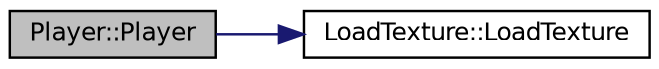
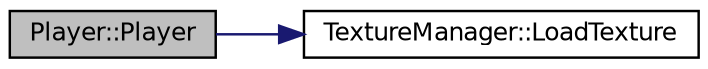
(477, 34) -> (501, 34)
